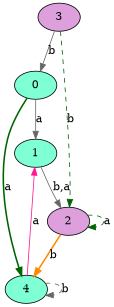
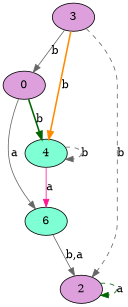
(36, 85) -> (24, 85)
(67, 115) -> (117, 147)
(36, 153) -> (46, 221)
(8, 187) -> (40, 119)
(50, 252) -> (61, 81)
